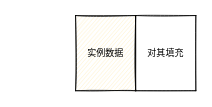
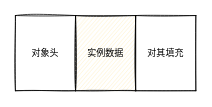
none -> (45, 53)
